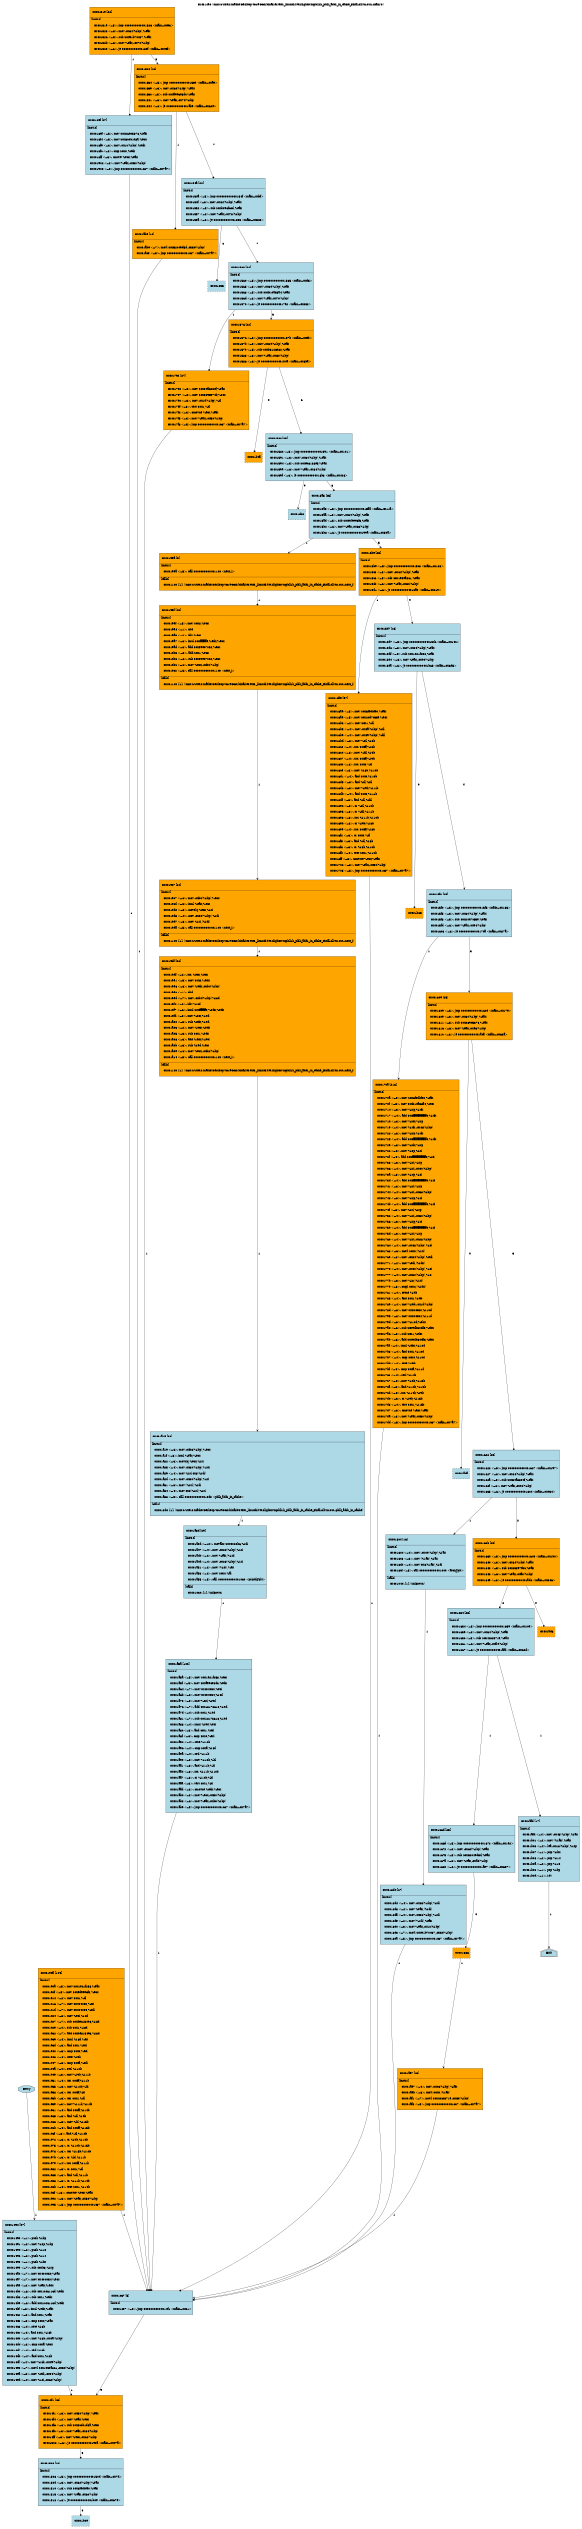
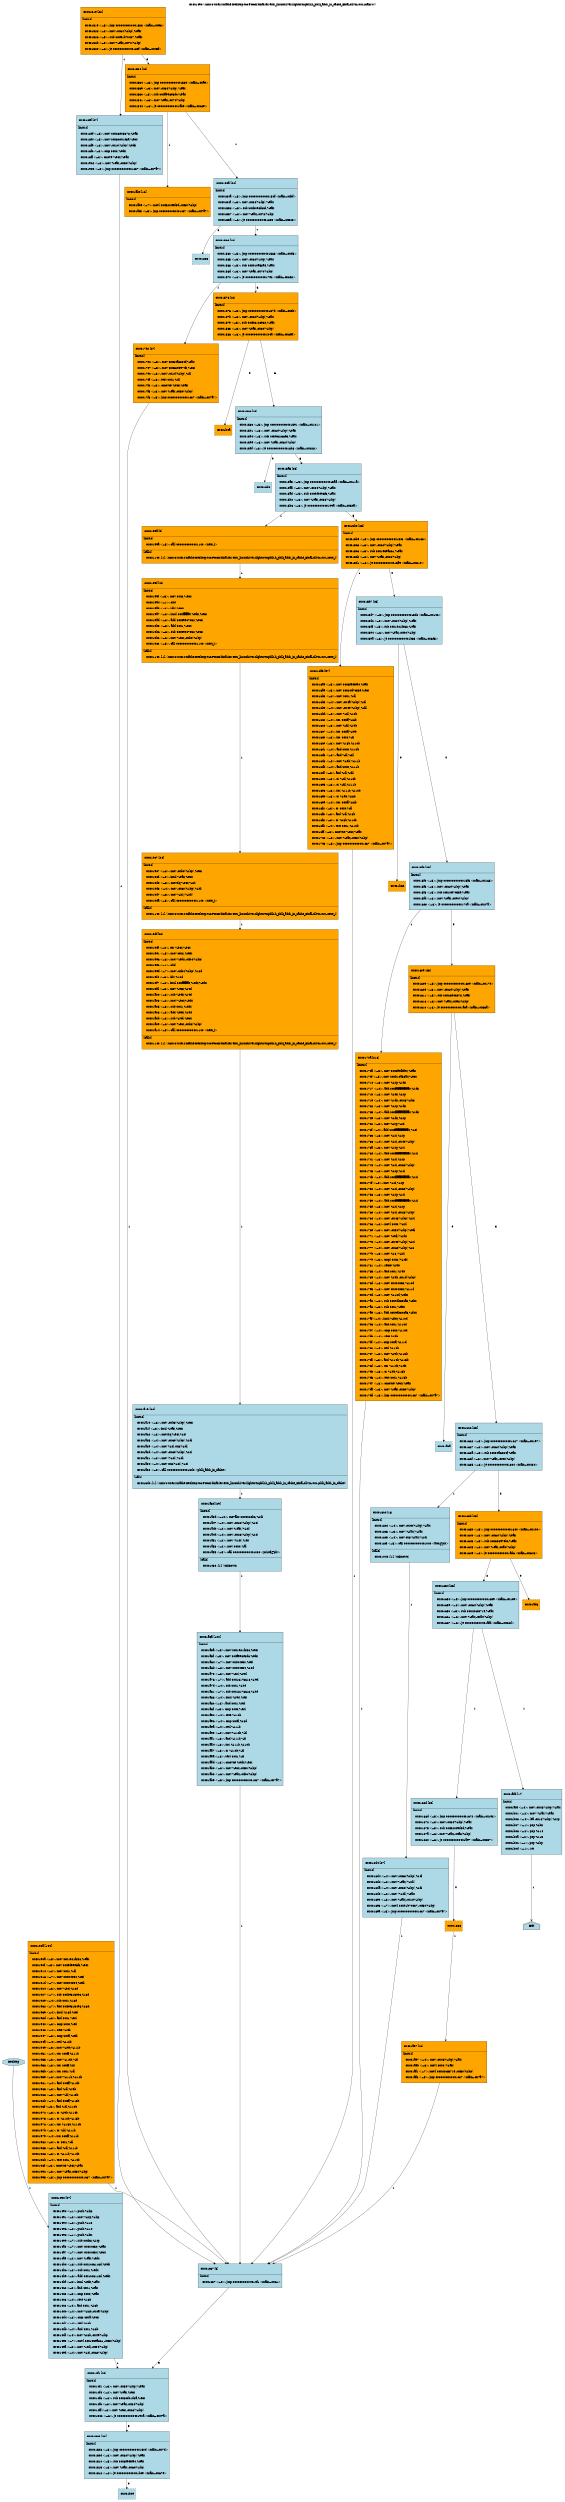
(138, 1271) -> none
(26, 2089) -> (14, 2062)
(81, 2422) -> (127, 2395)
